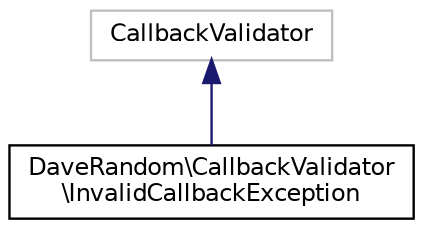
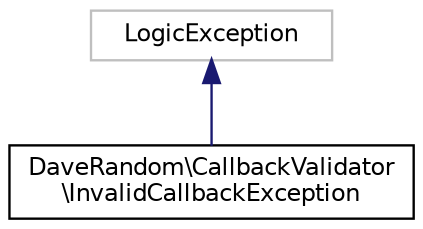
(212, 35) -> (212, 35)
